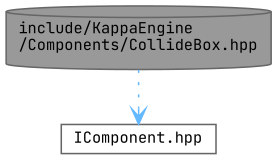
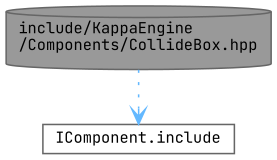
(139, 139) -> (139, 139)
